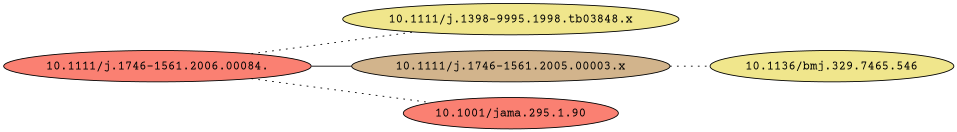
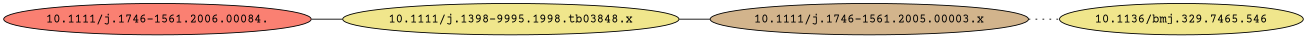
(333, 43) -> (327, 19)
(332, 66) -> (695, 19)
(511, 113) -> none
